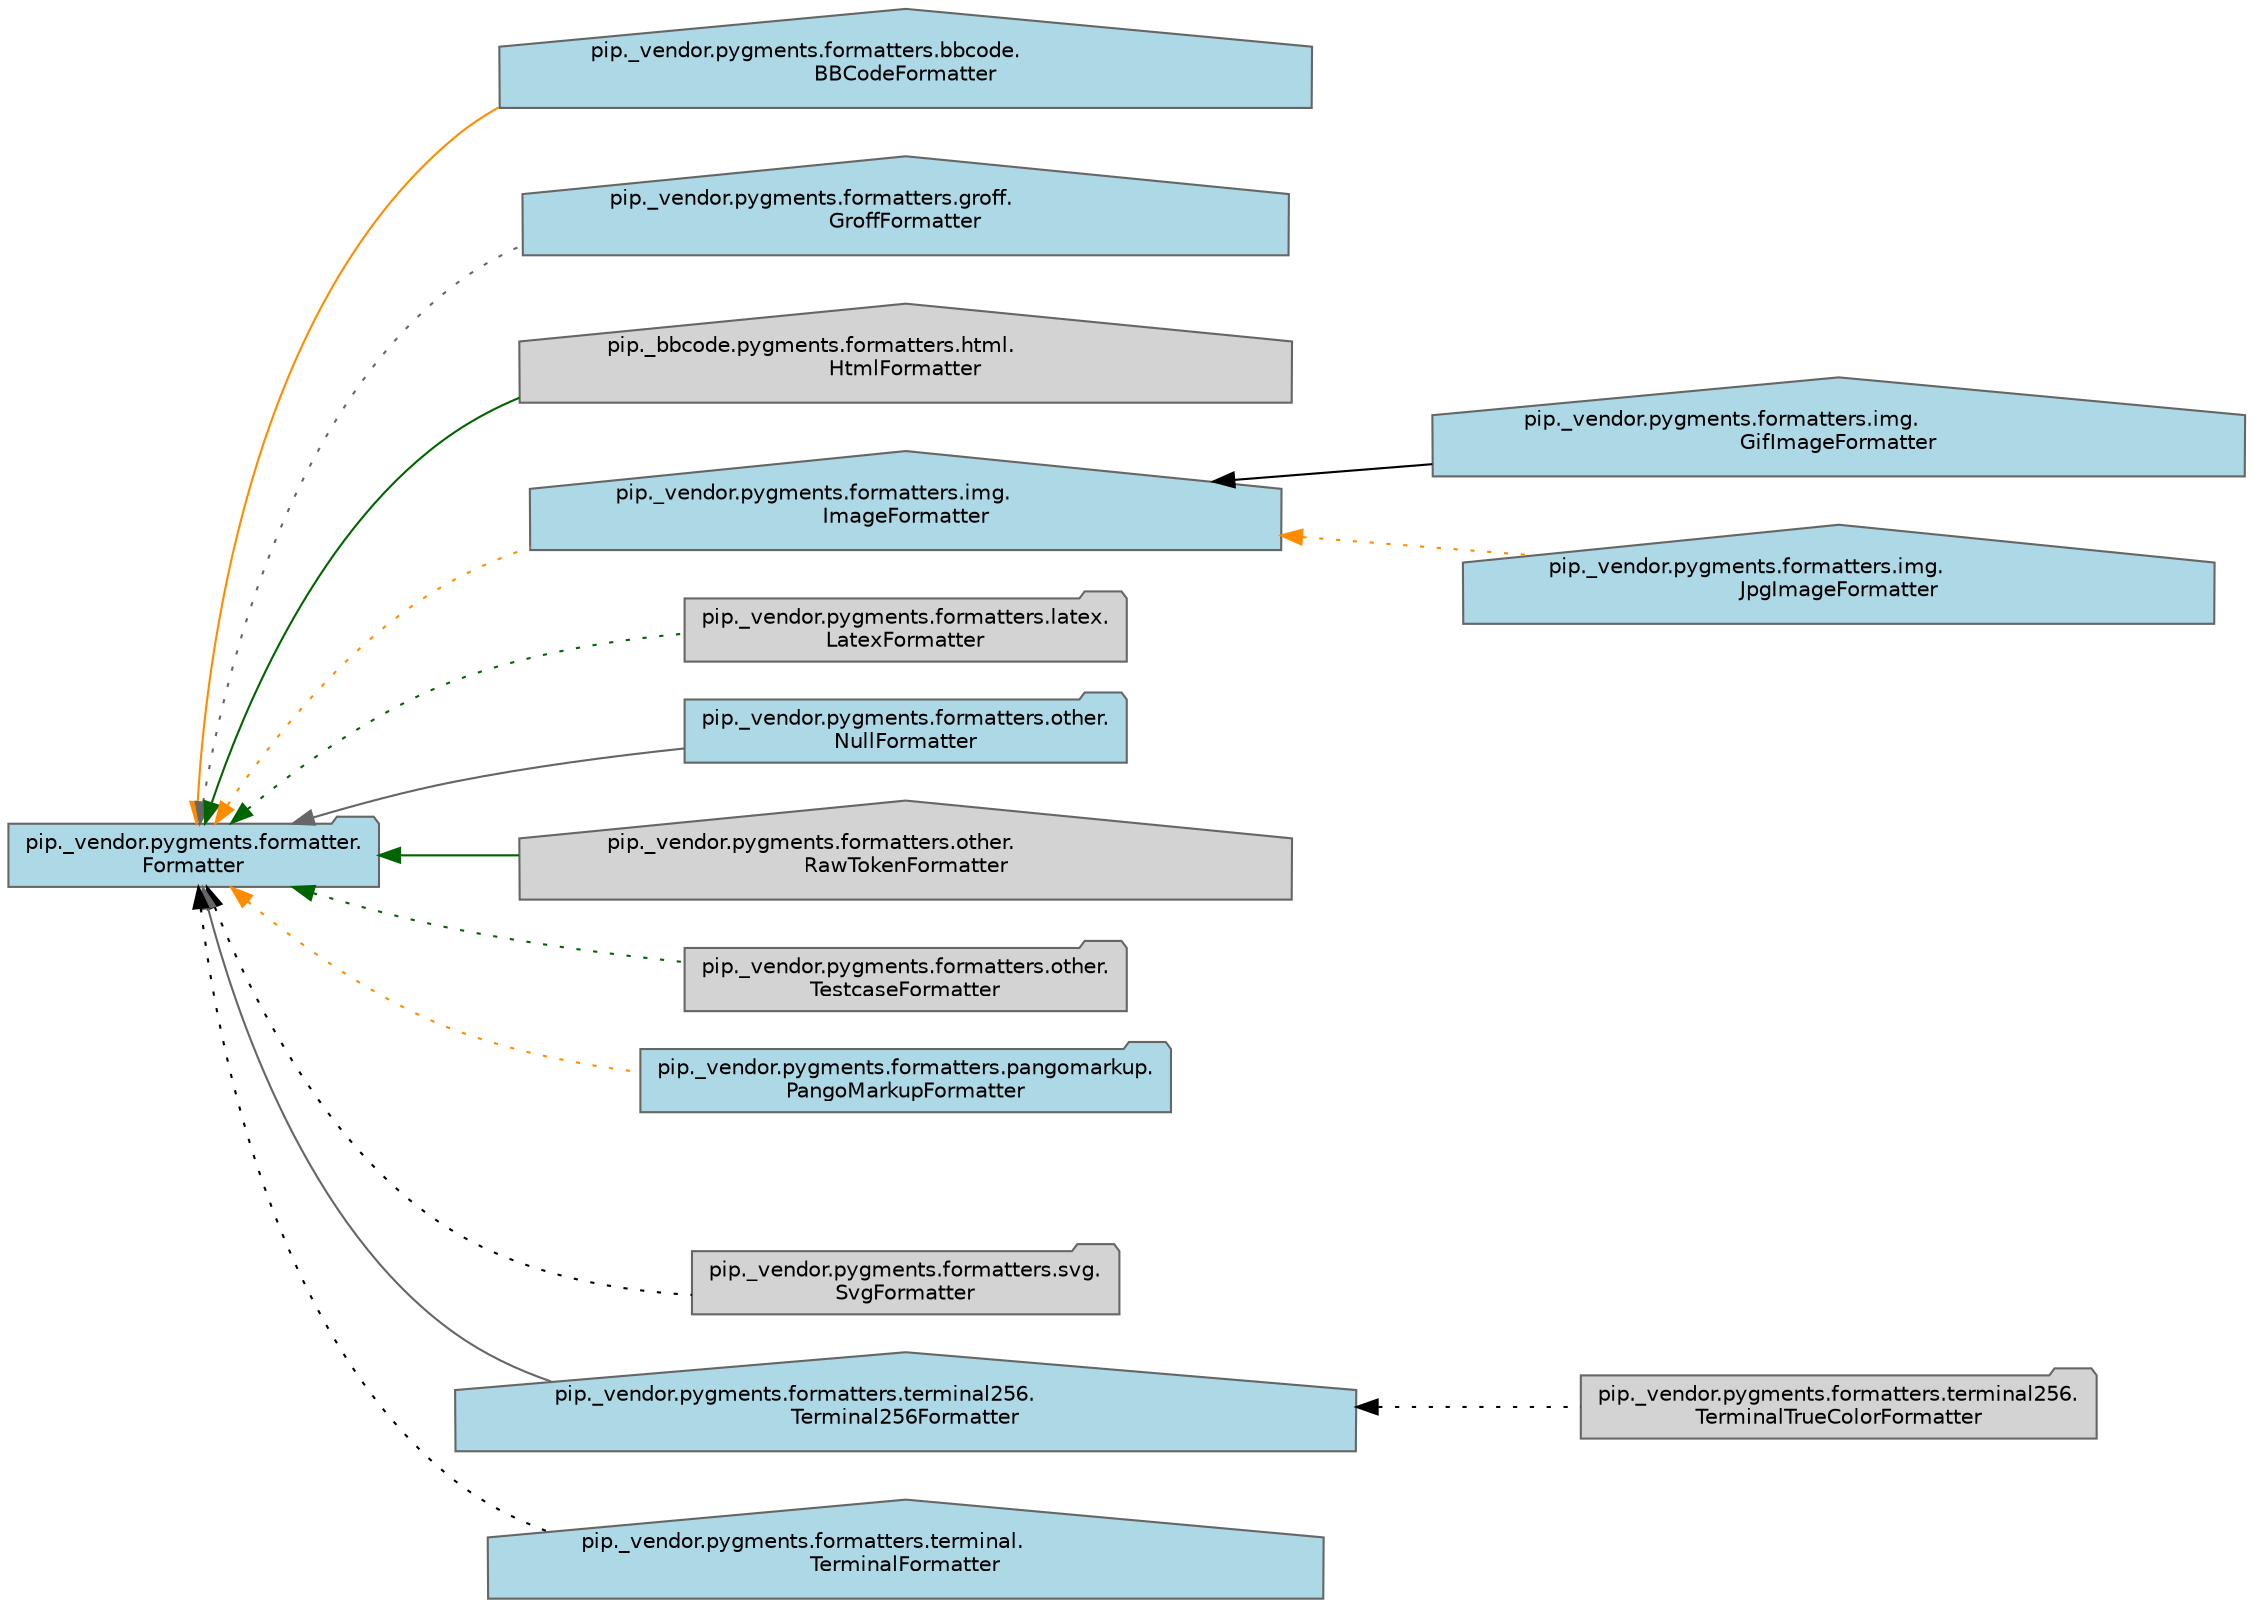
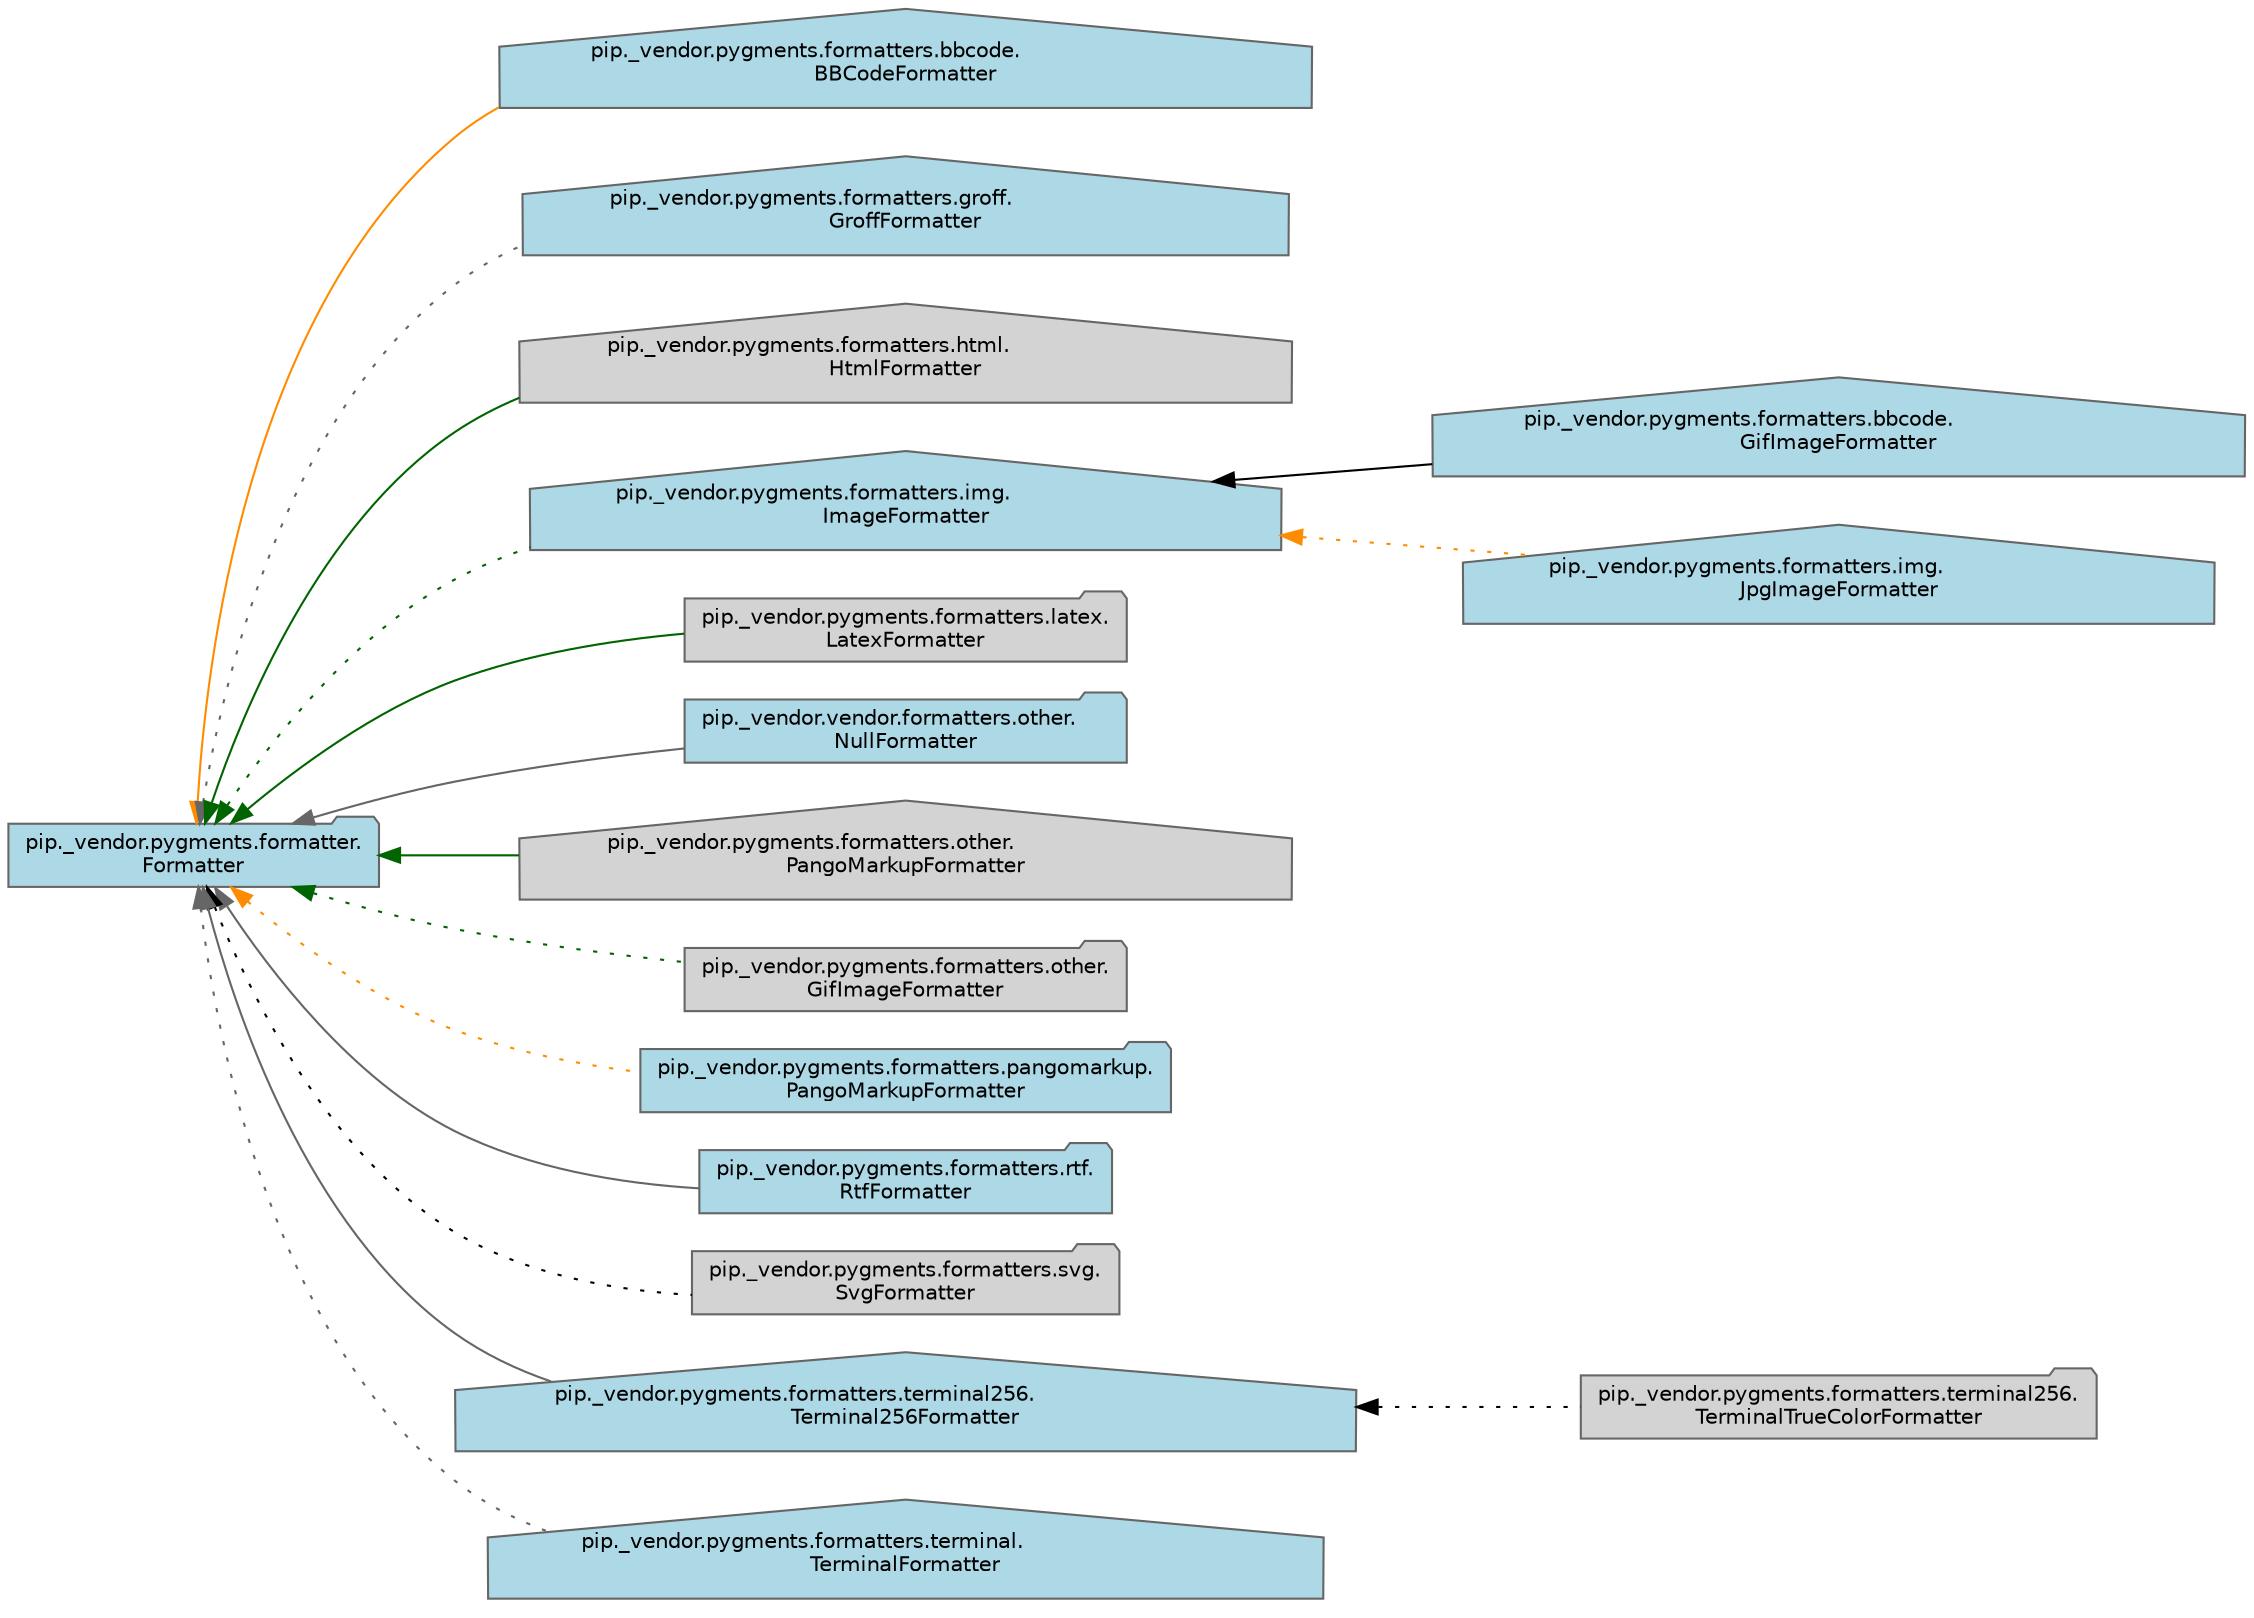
(906, 358) -> (906, 358)
(1839, 432) -> (1839, 432)
(358, 651) -> (358, 651)
(450, 683) -> (450, 683)
(906, 731) -> (906, 731)
(906, 855) -> (906, 855)
(906, 980) -> (906, 980)
none -> (906, 1182)
(297, 1268) -> (297, 1268)
